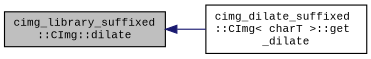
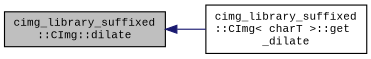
(286, 29) -> (286, 29)
